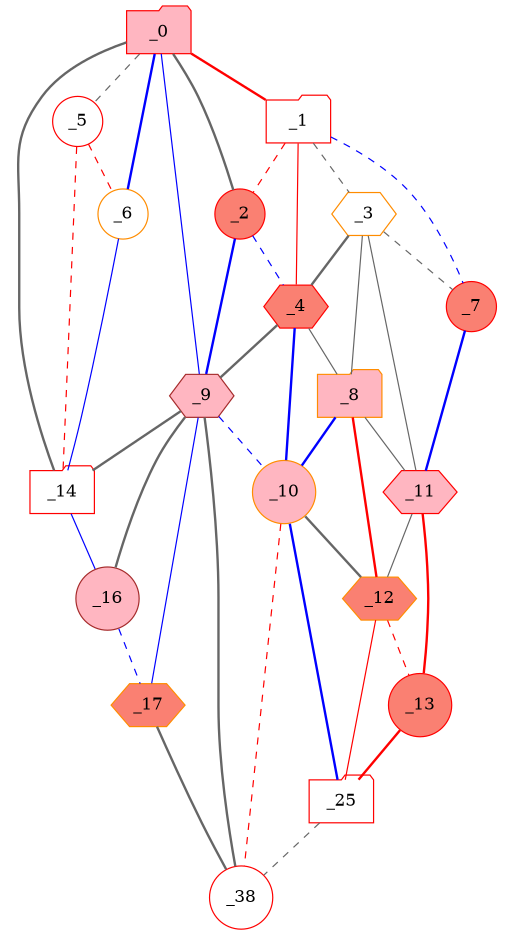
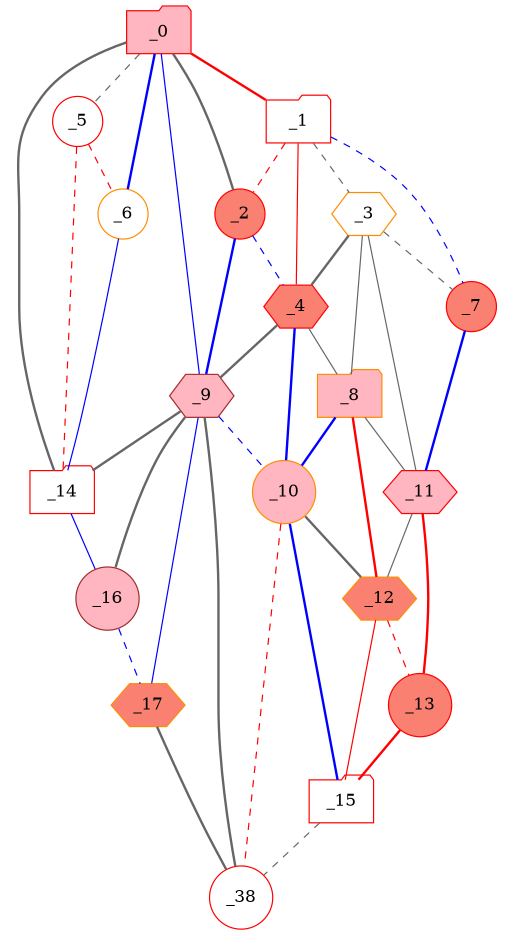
(341, 801) -> (341, 801)
